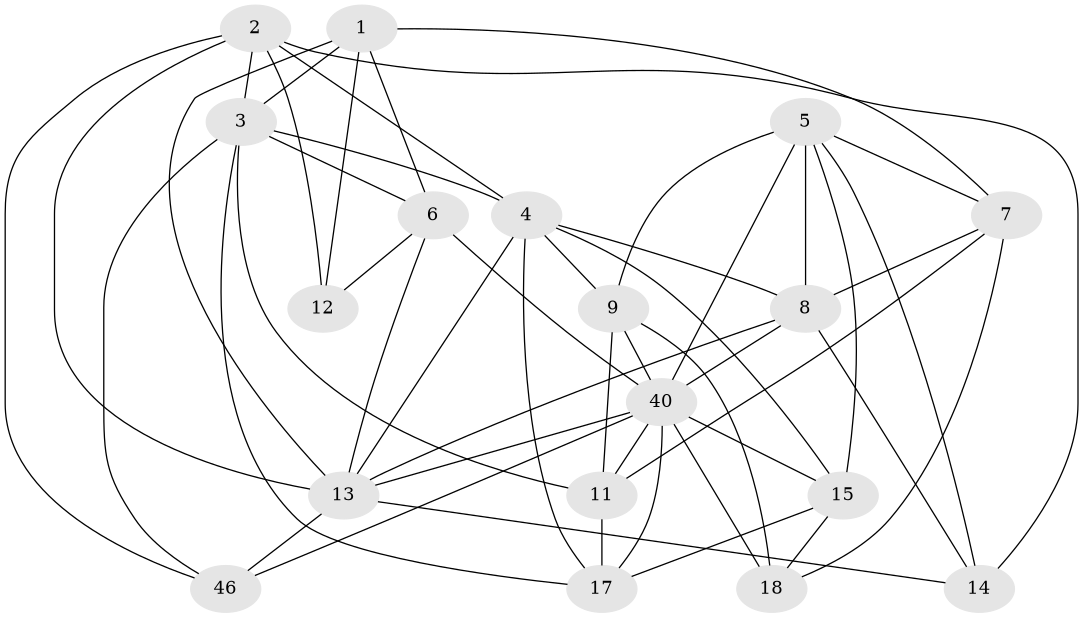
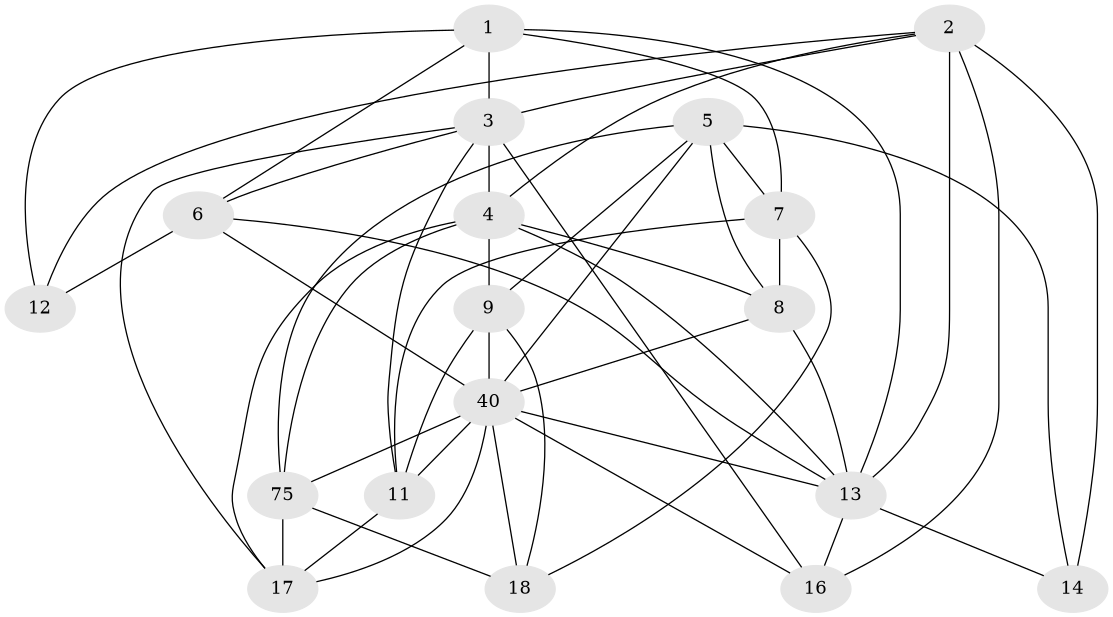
(893, 448) -> none
(843, 496) -> (283, 496)
(226, 589) -> (816, 589)
